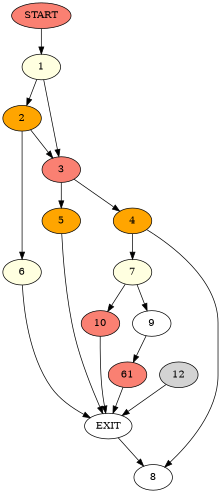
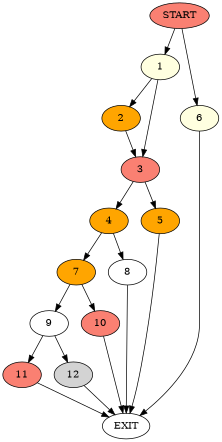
(22, 192) -> (189, 63)
(133, 272) -> (76, 272)
none -> (60, 346)
(128, 375) -> (22, 375)
(128, 449) -> (127, 345)
